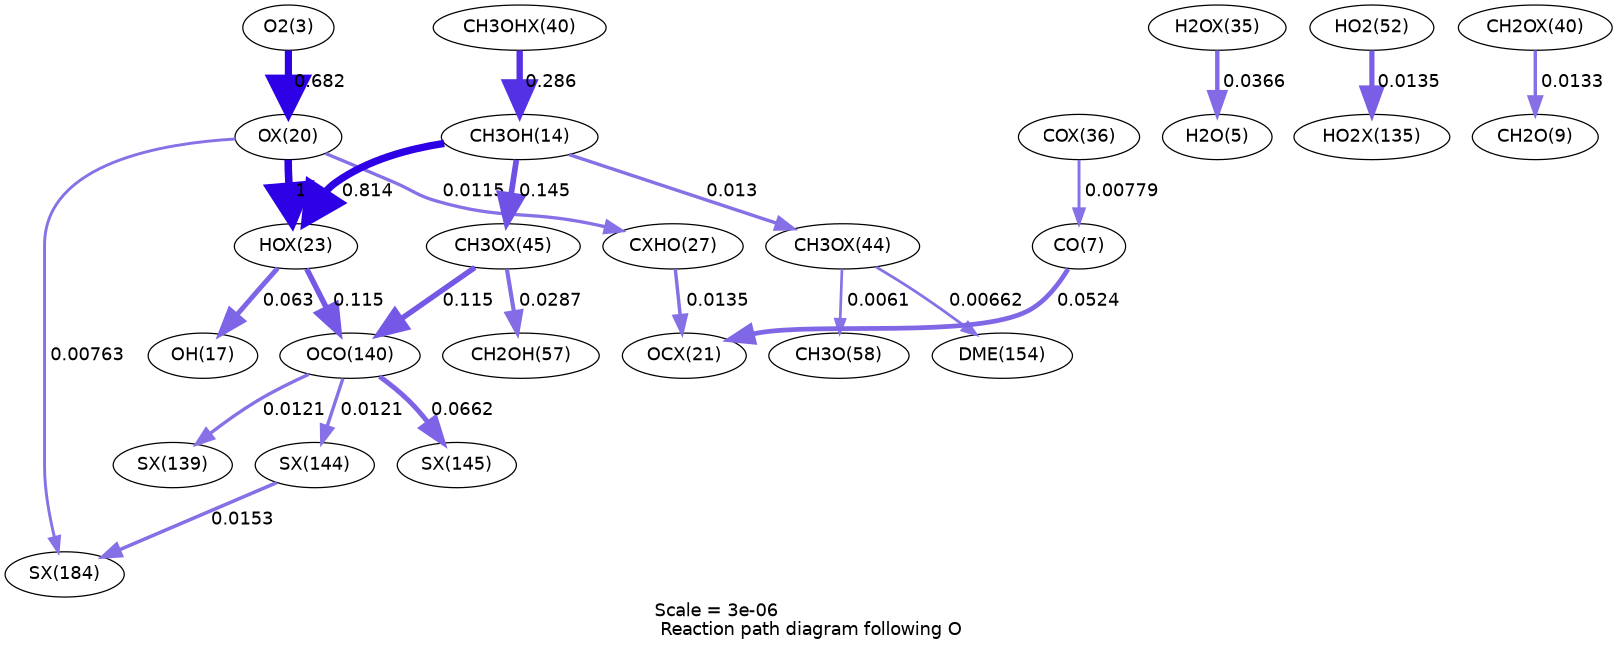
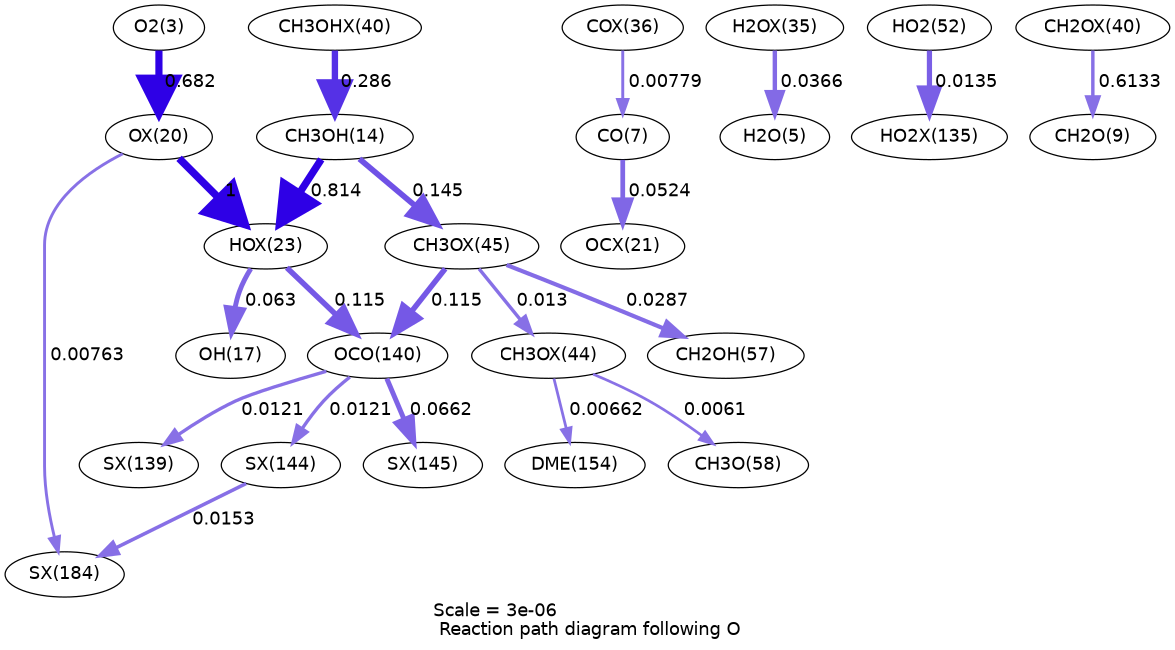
(1570, 82) -> (1127, 82)
(673, 189) -> (500, 294)
(673, 246) -> none
